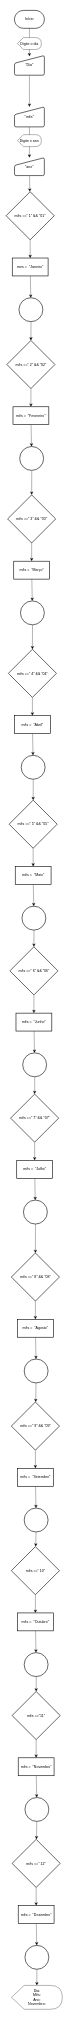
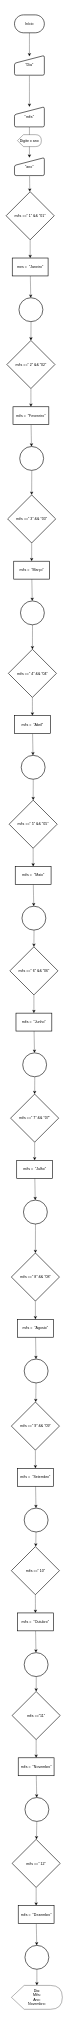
(30, 15) -> (30, 20)
(30, 39) -> none
